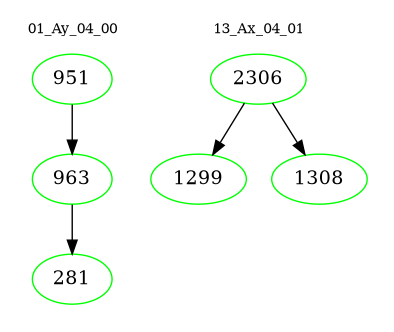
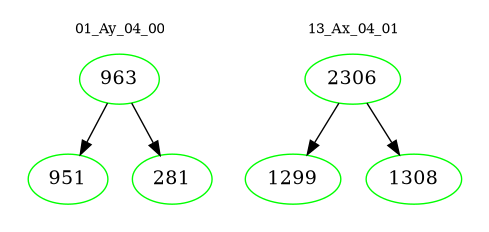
(72, 122) -> (97, 123)
